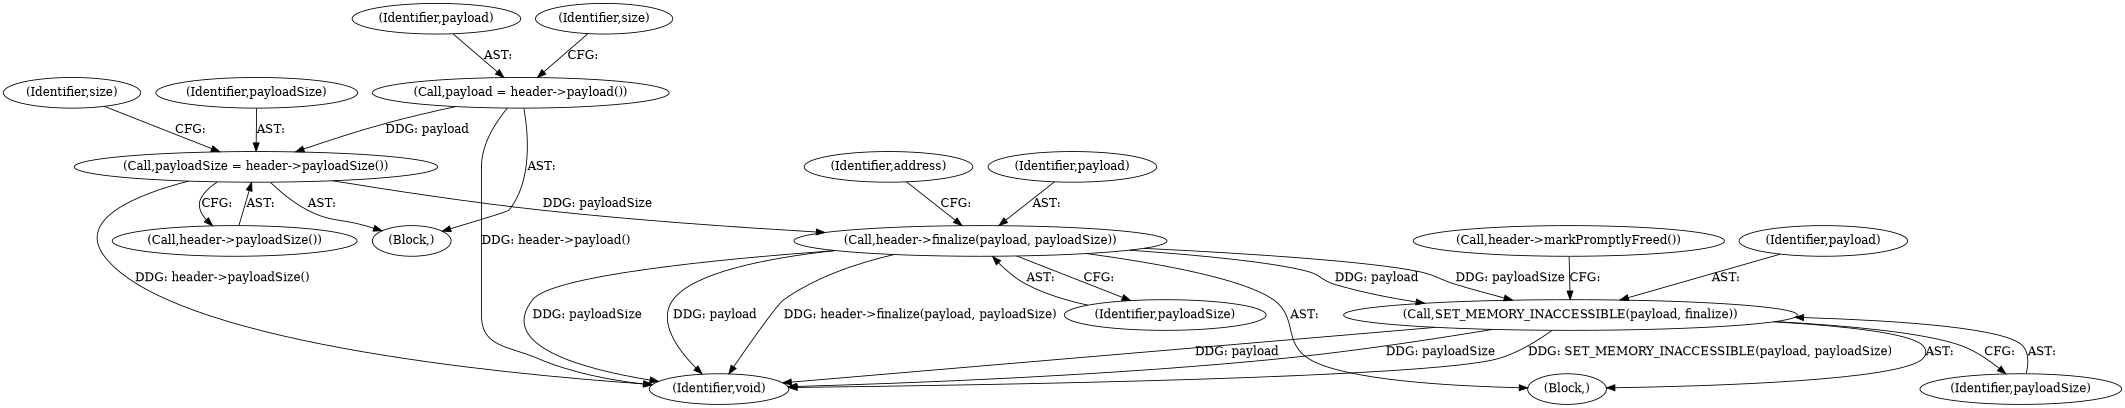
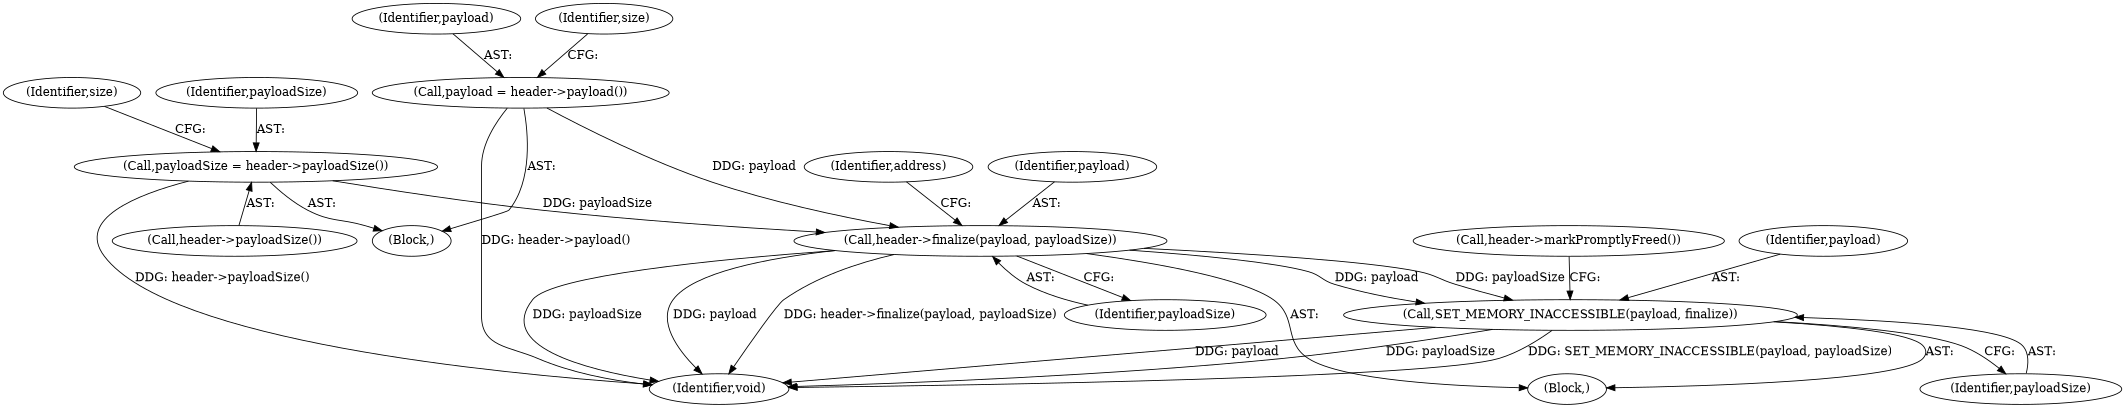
(379, 125) -> (713, 182)
(201, 199) -> none
